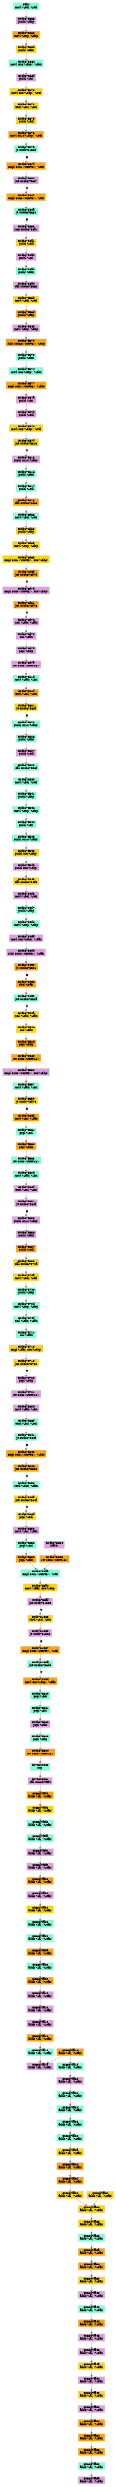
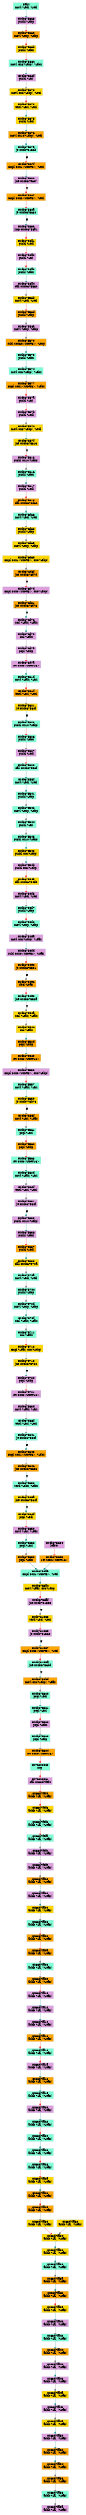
(26, 488) -> (26, 488)
(26, 1277) -> (26, 1277)
(40, 1938) -> (40, 1938)
(56, 2059) -> (40, 2073)
(92, 2344) -> (55, 2372)
